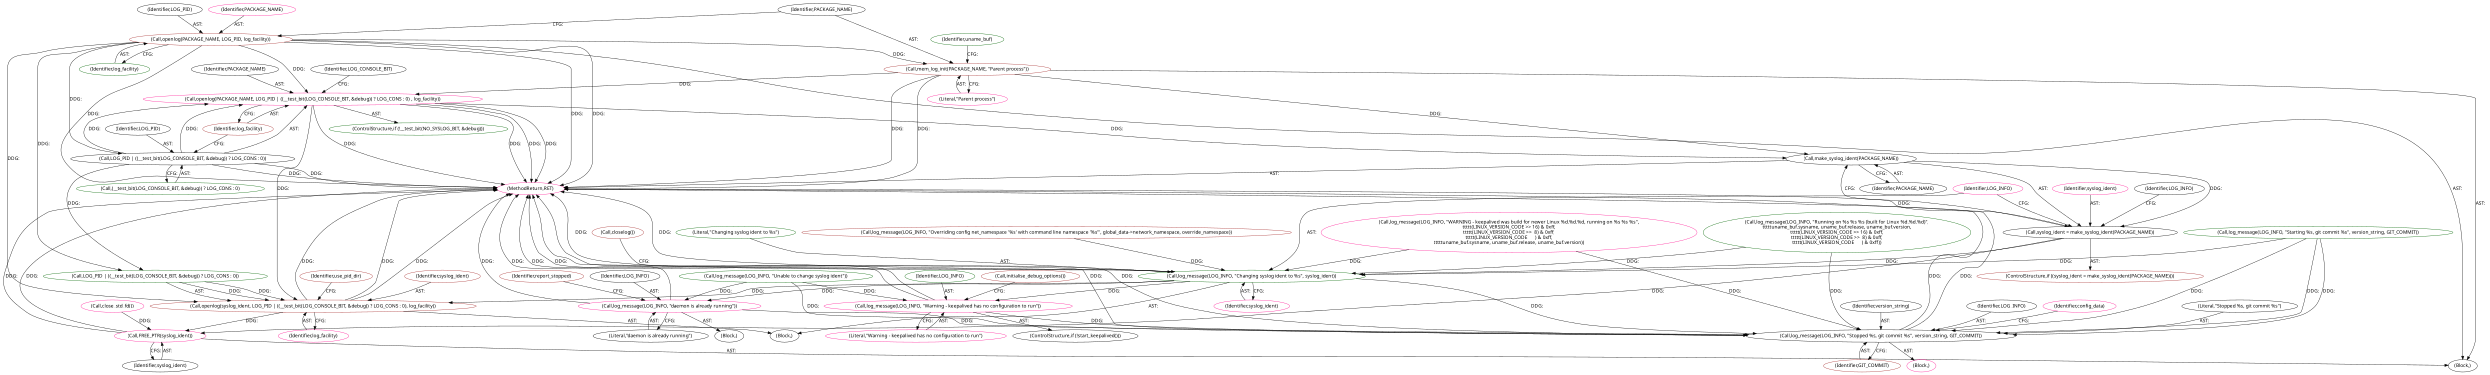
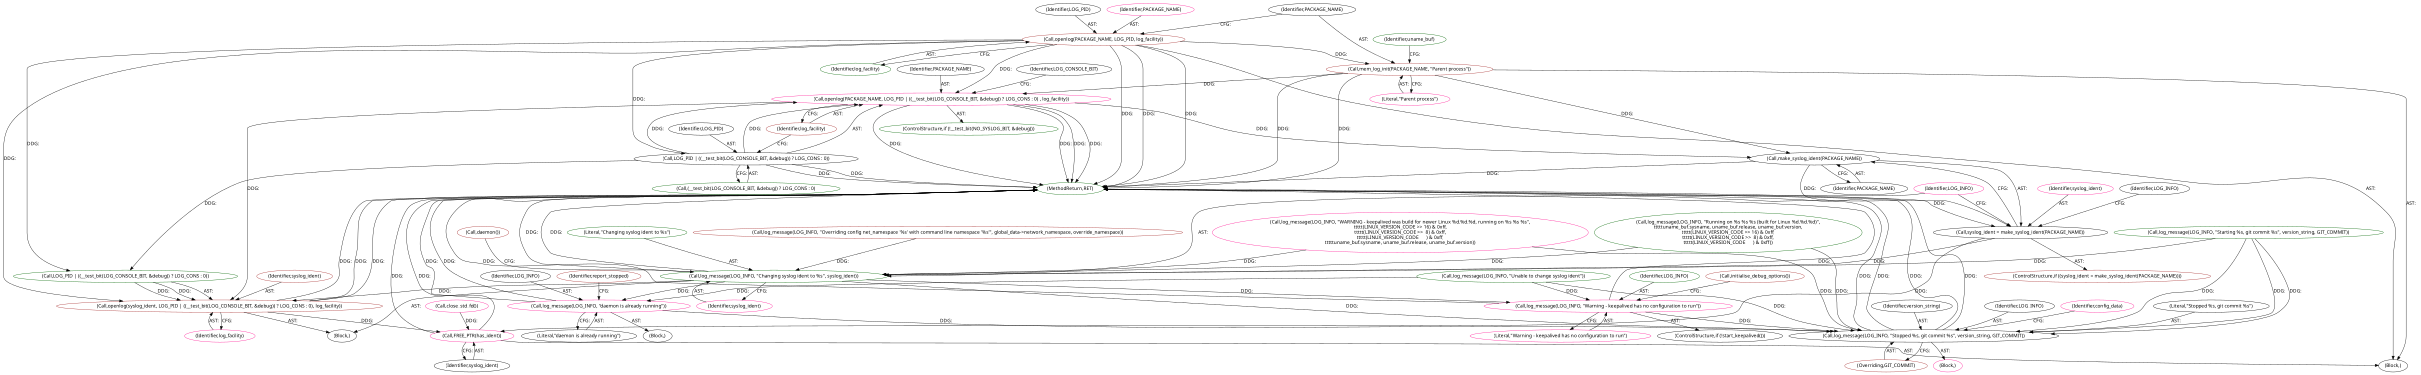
(1275, 174) -> (1494, 174)
(531, 189) -> (1070, 189)
(618, 232) -> (483, 232)
(336, 276) -> none
(160, 336) -> (472, 336)
(1862, 366) -> (1886, 366)
